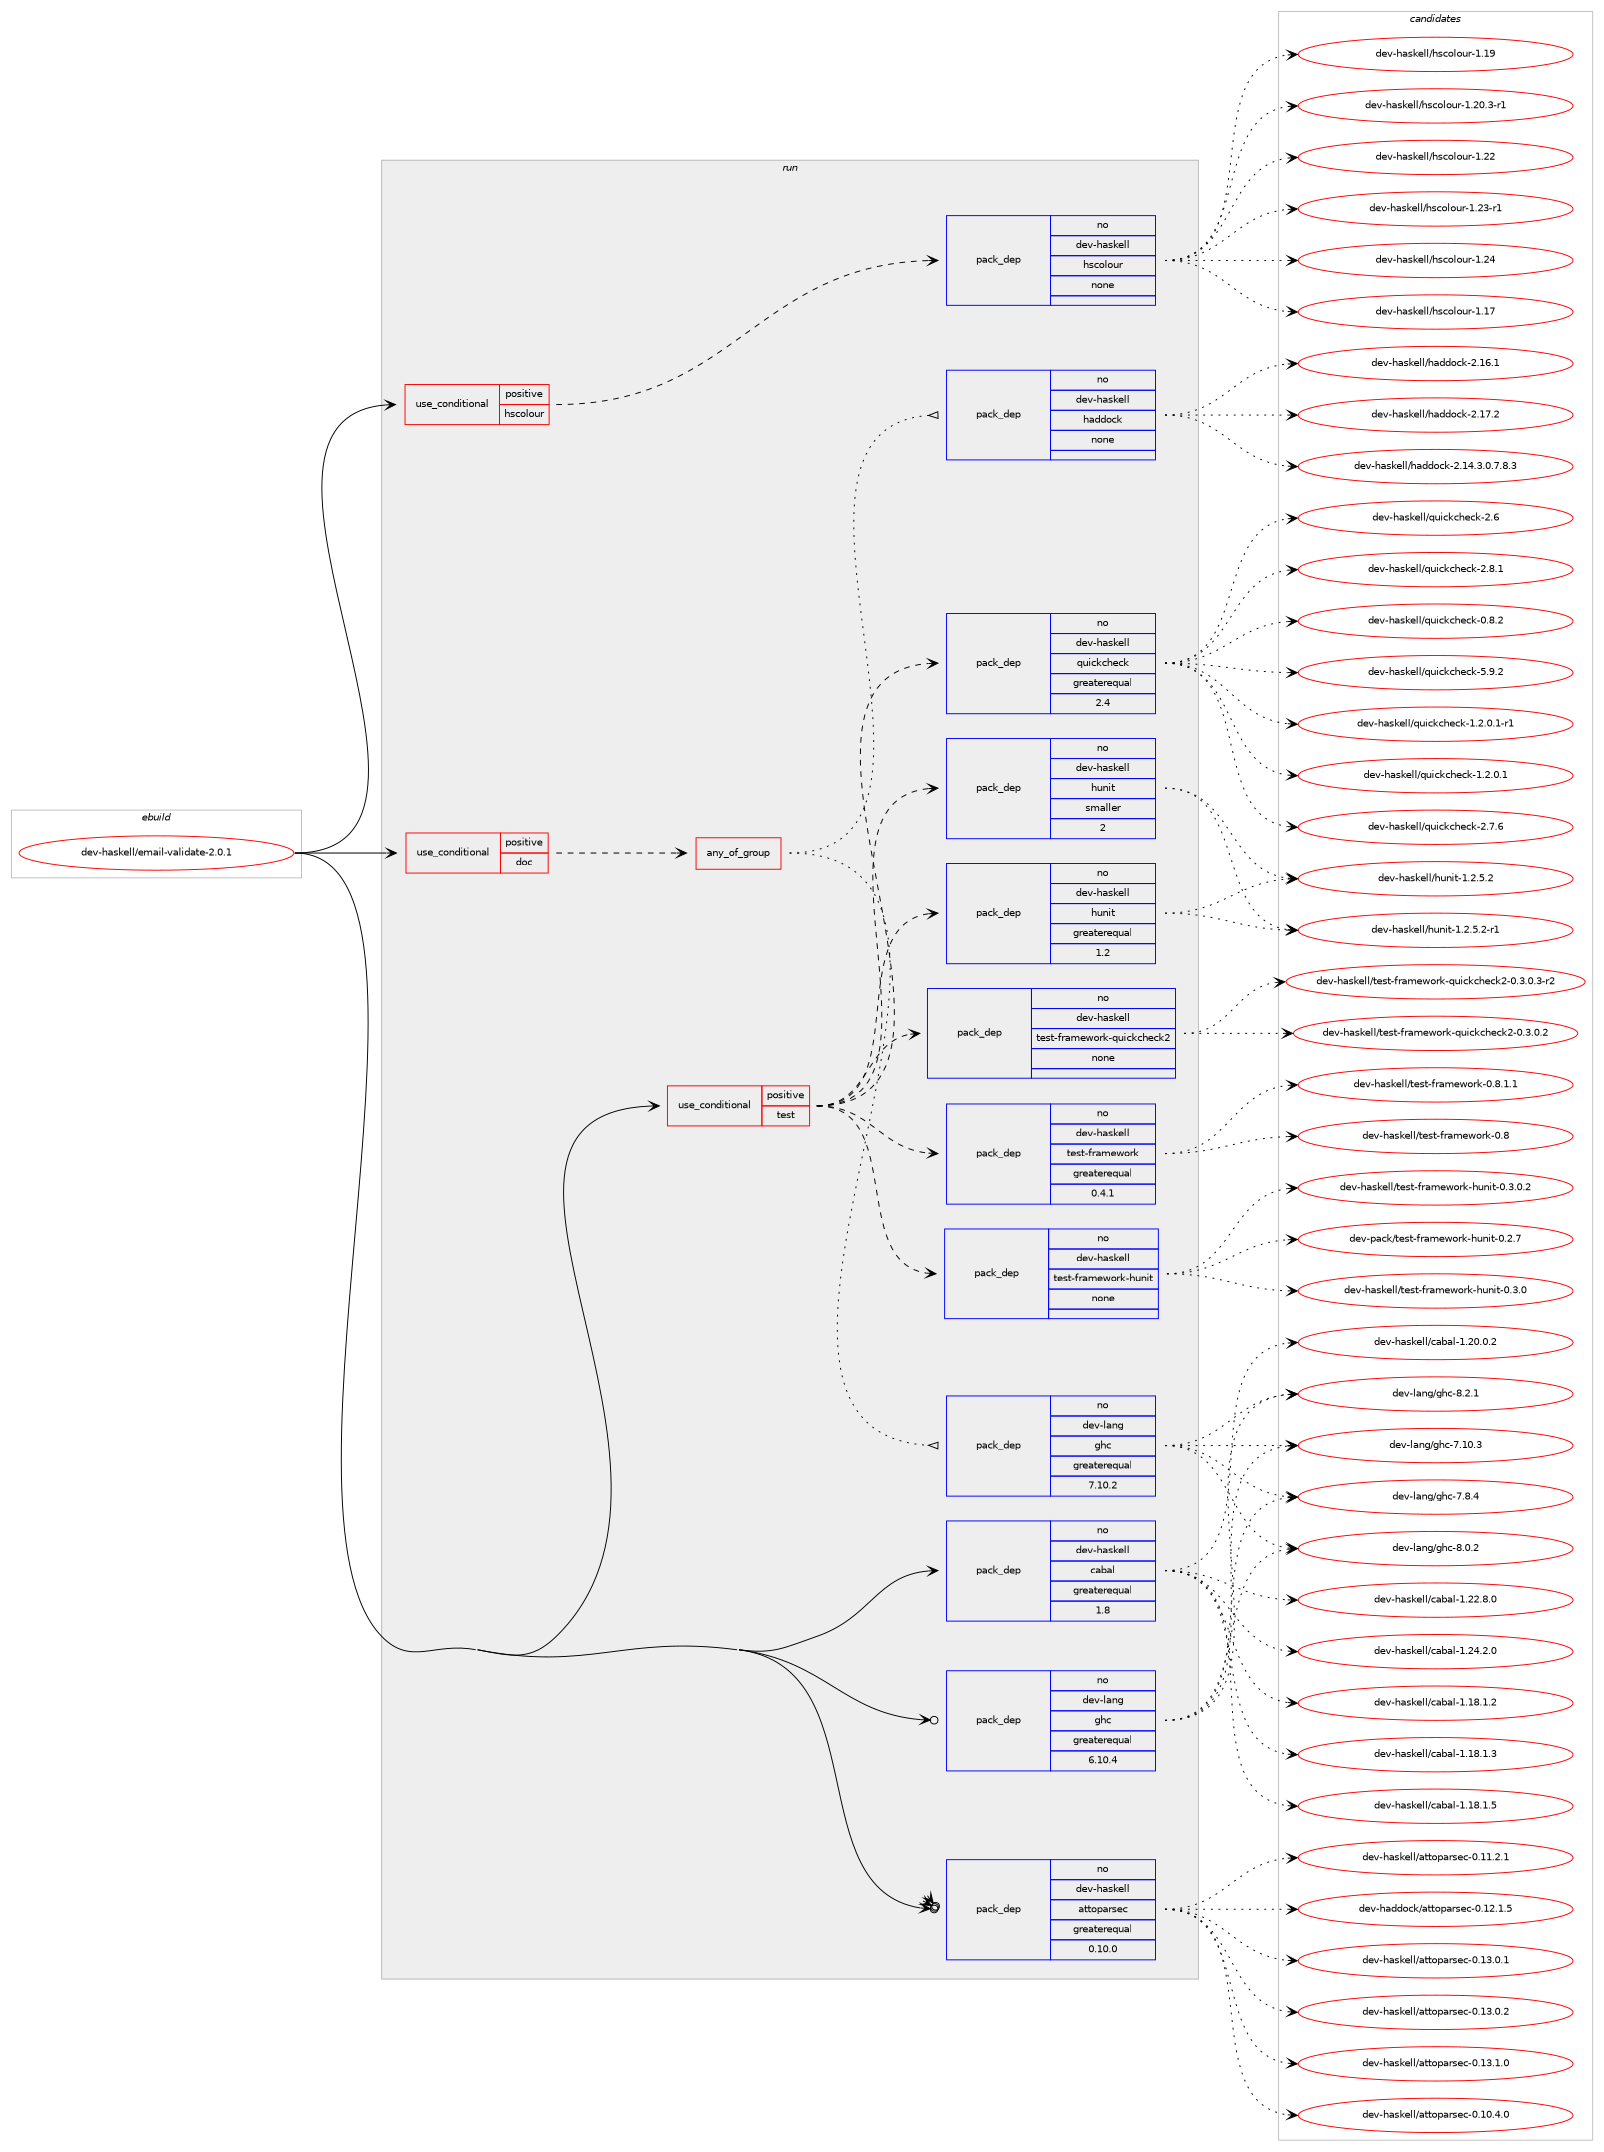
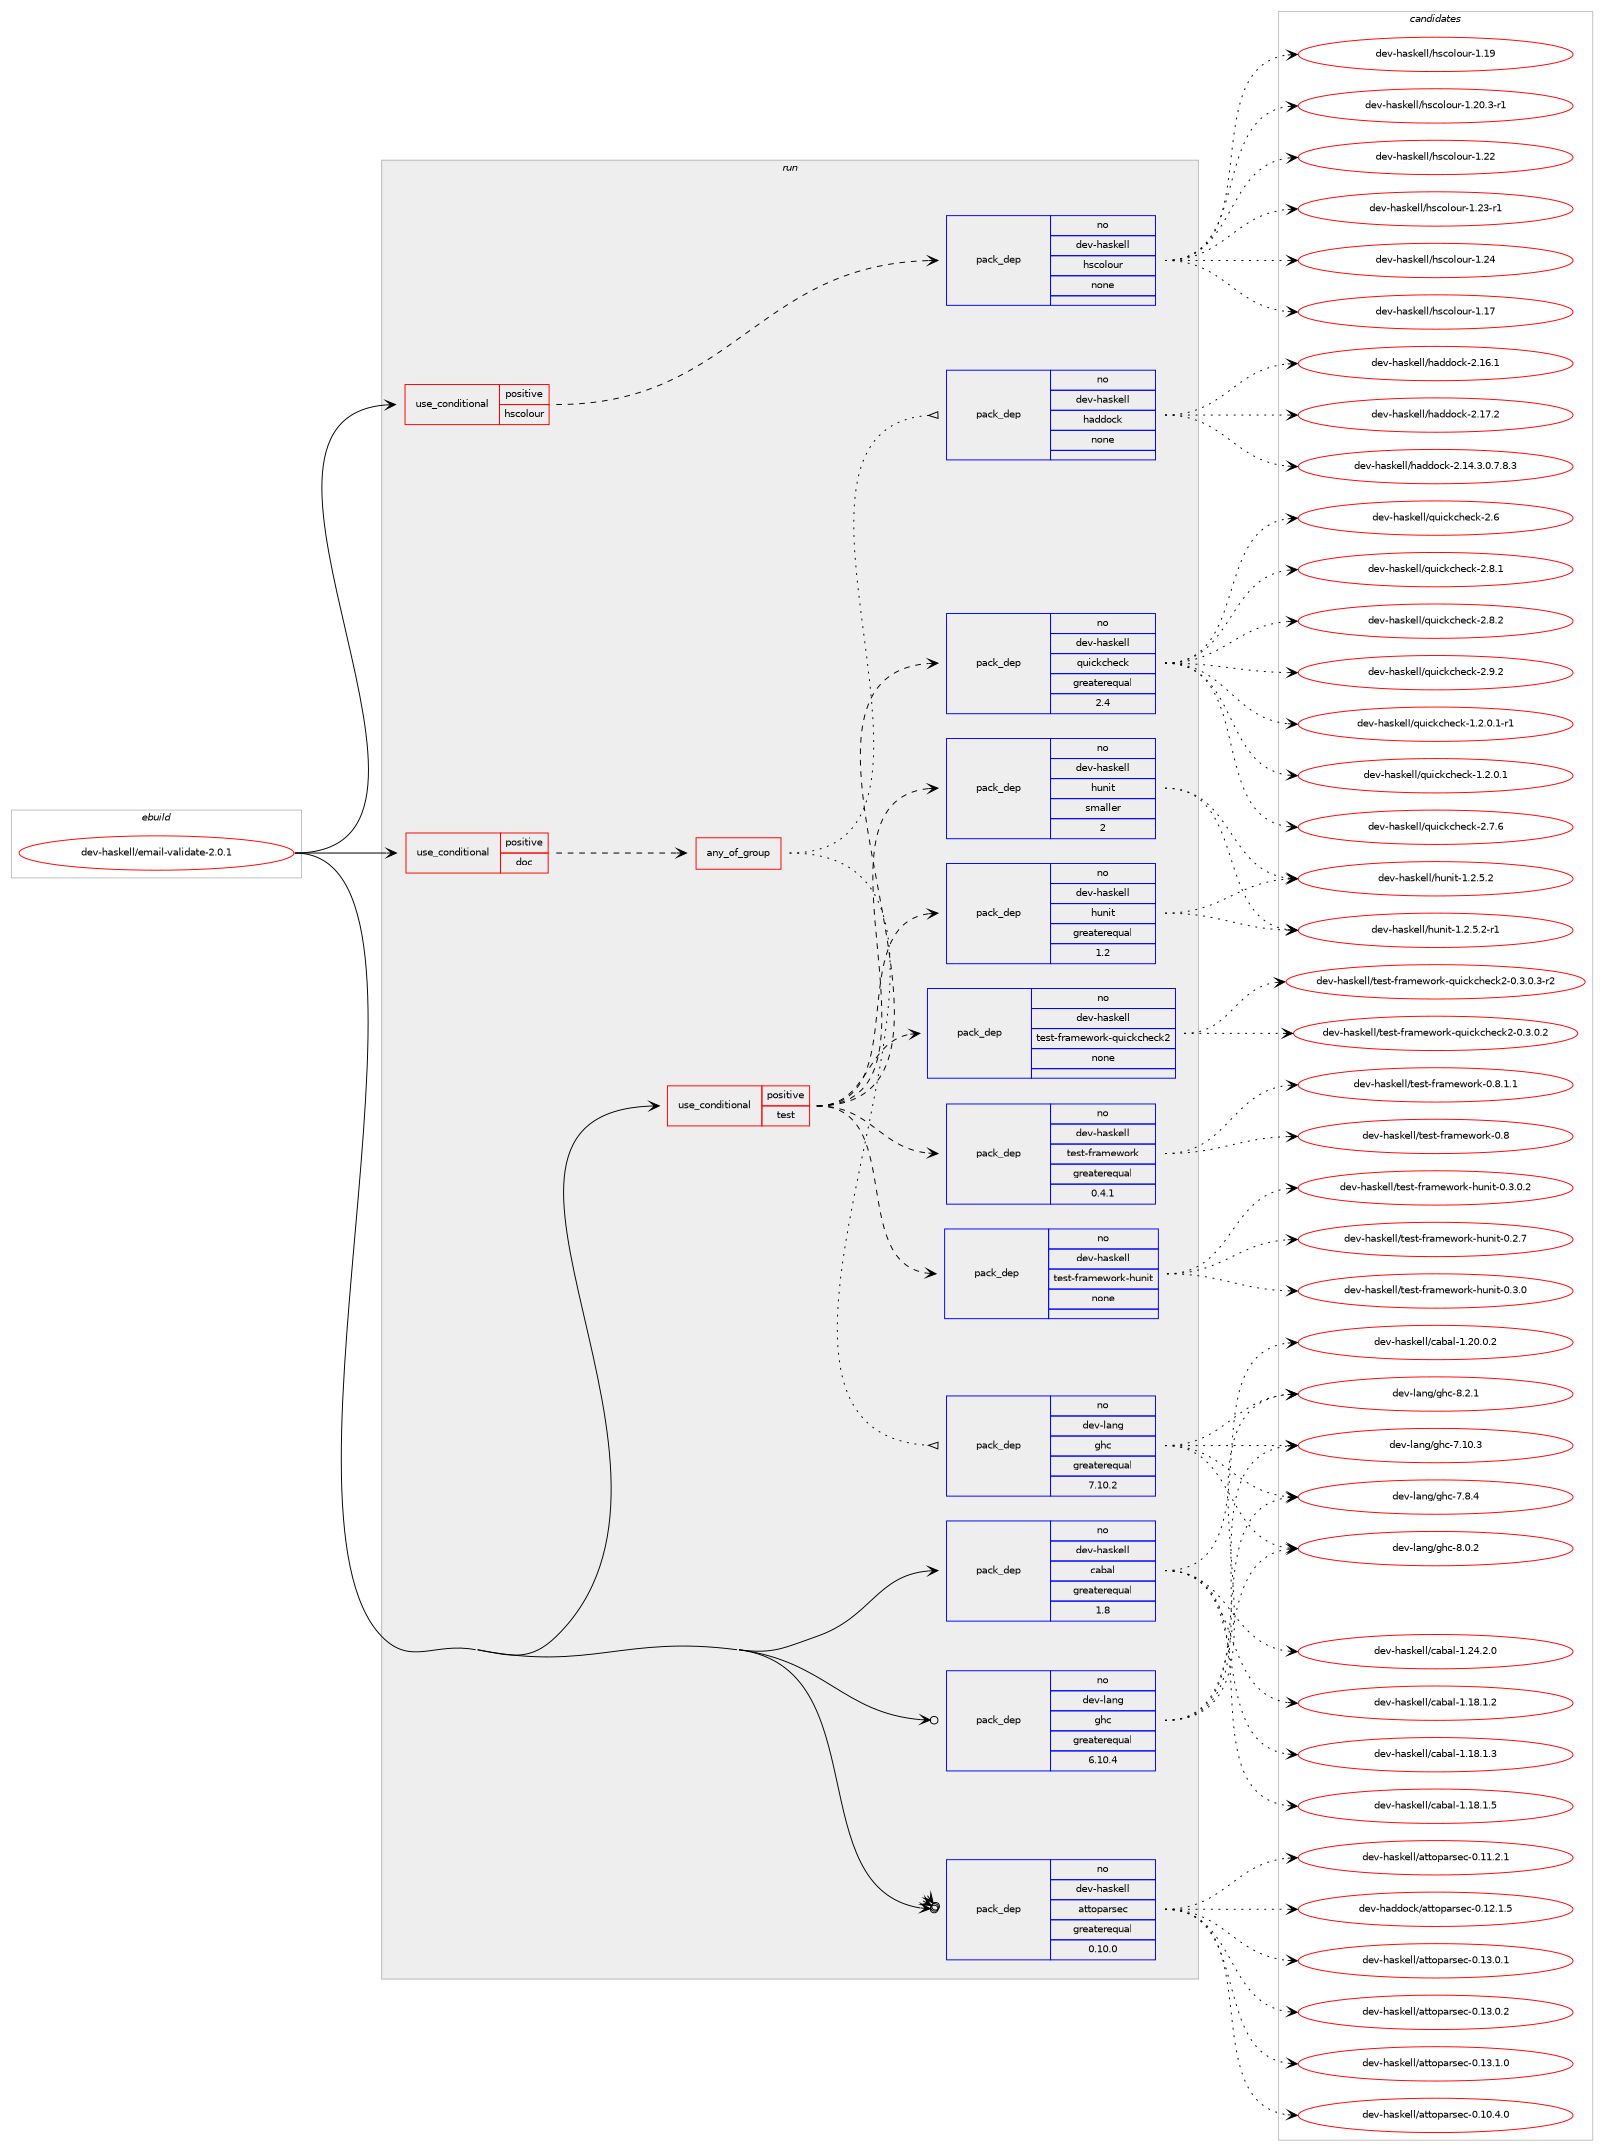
(1436, 621) -> (1436, 621)
(1436, 673) -> (1436, 673)
(1436, 1239) -> (1436, 1239)
(1436, 1600) -> none
